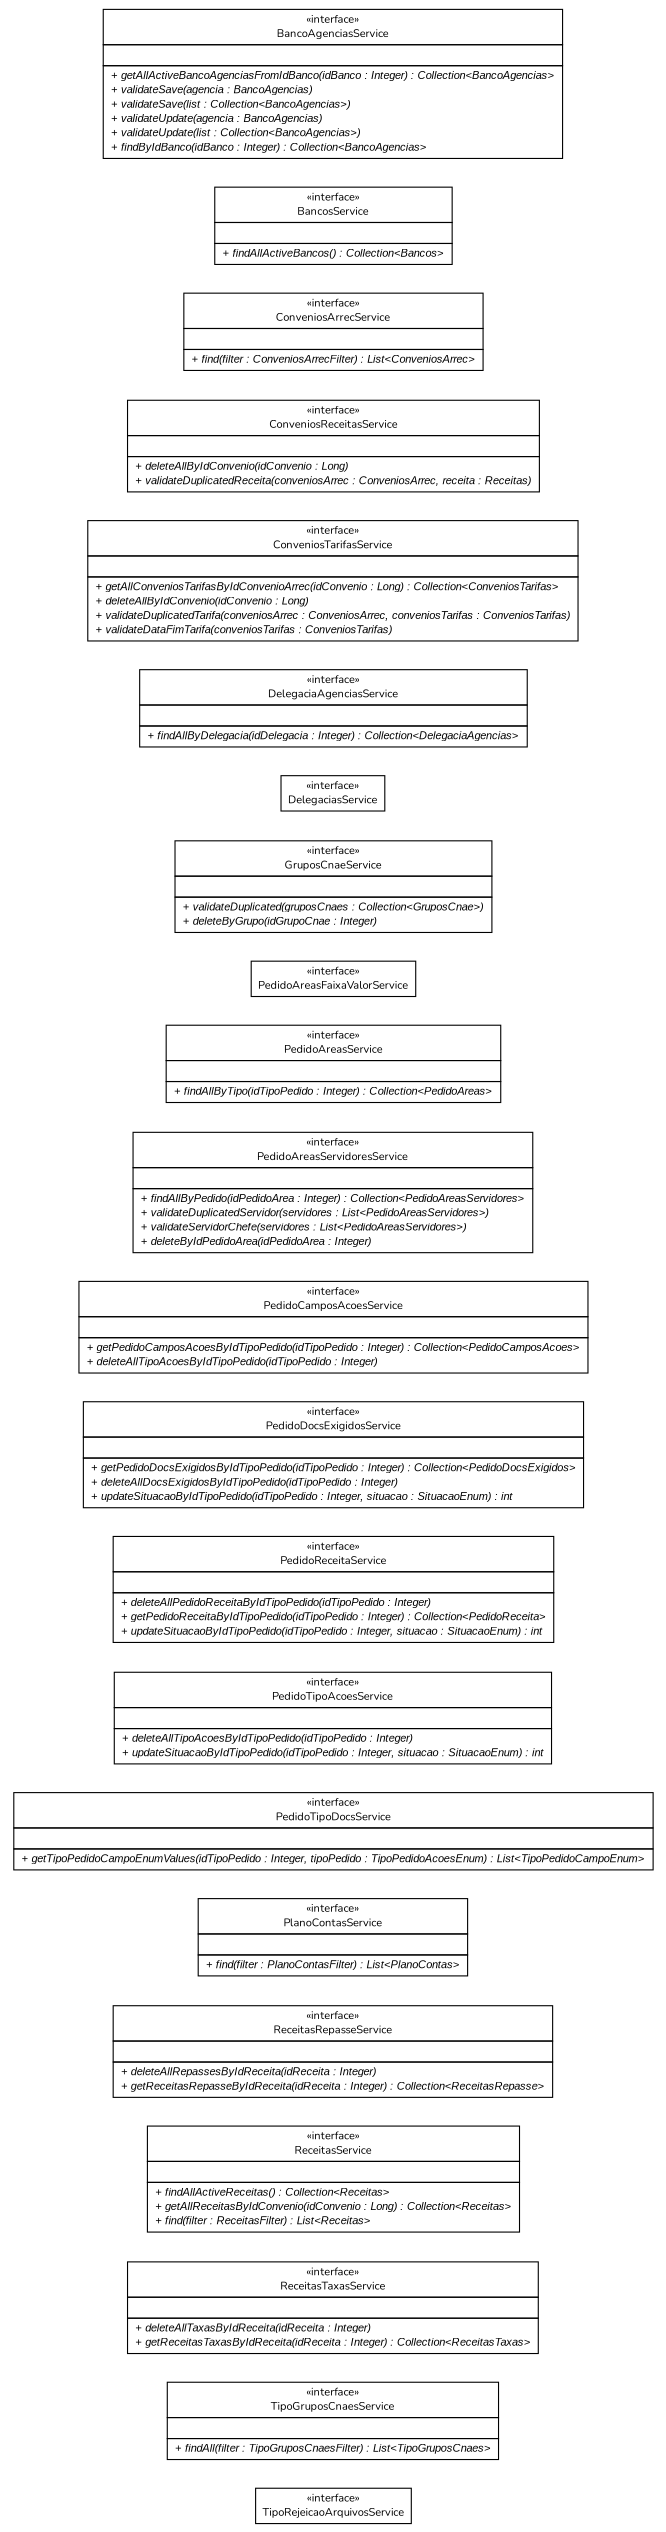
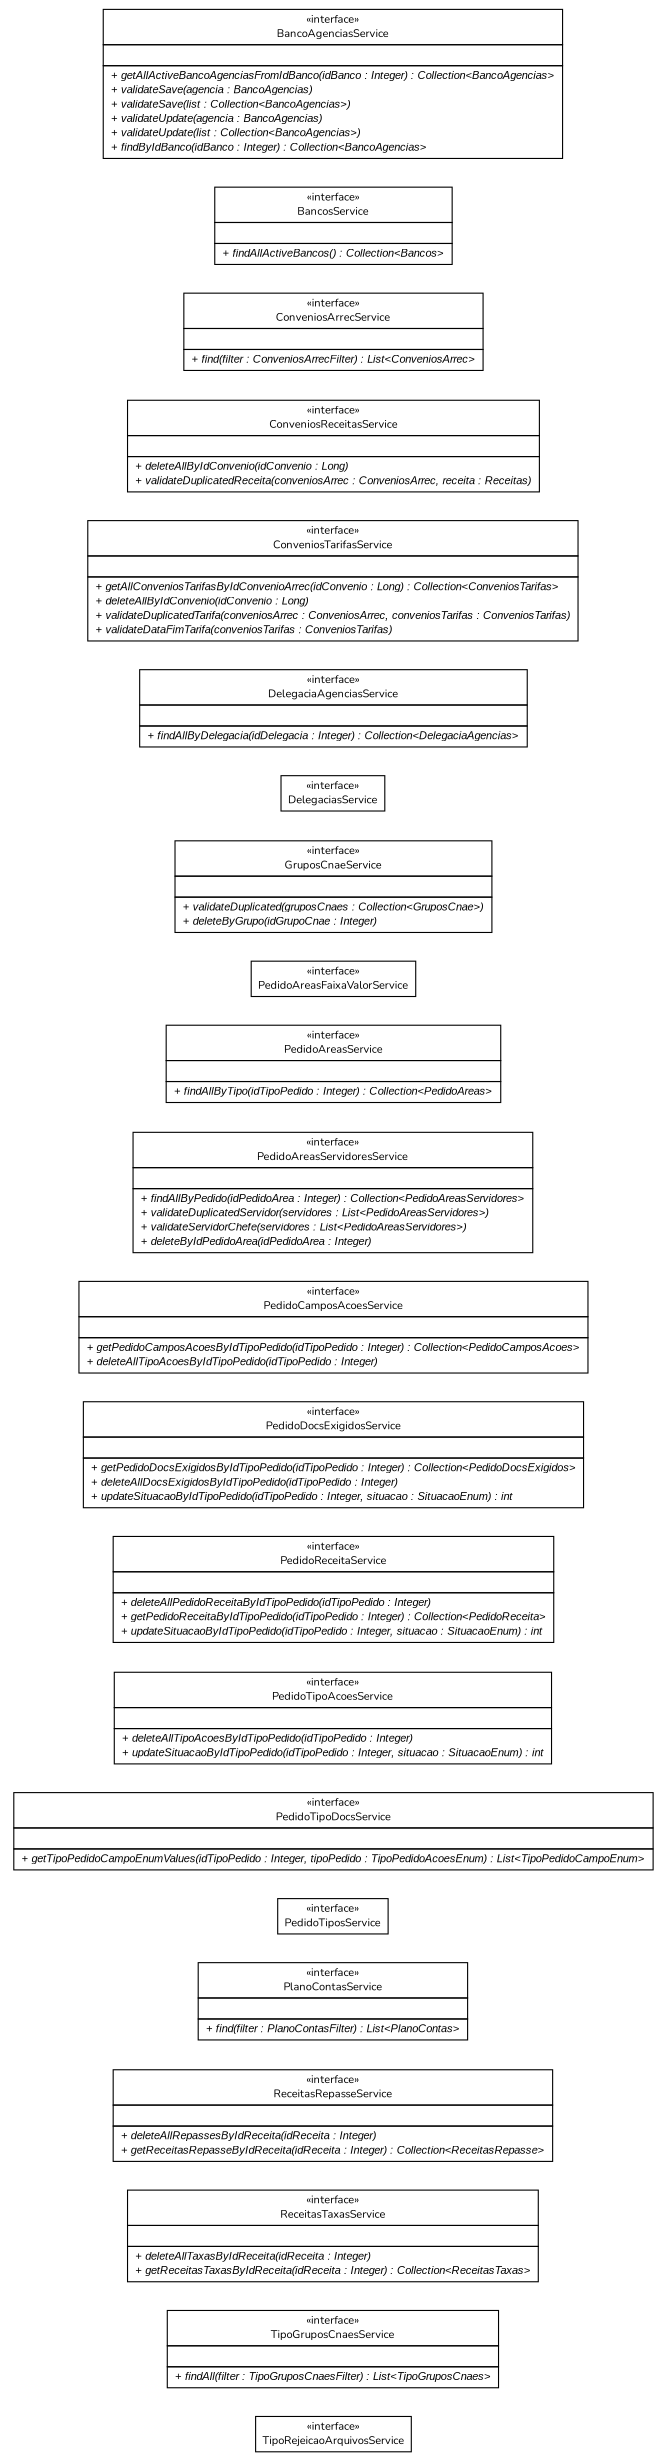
none -> (333, 1916)
(333, 2179) -> none
